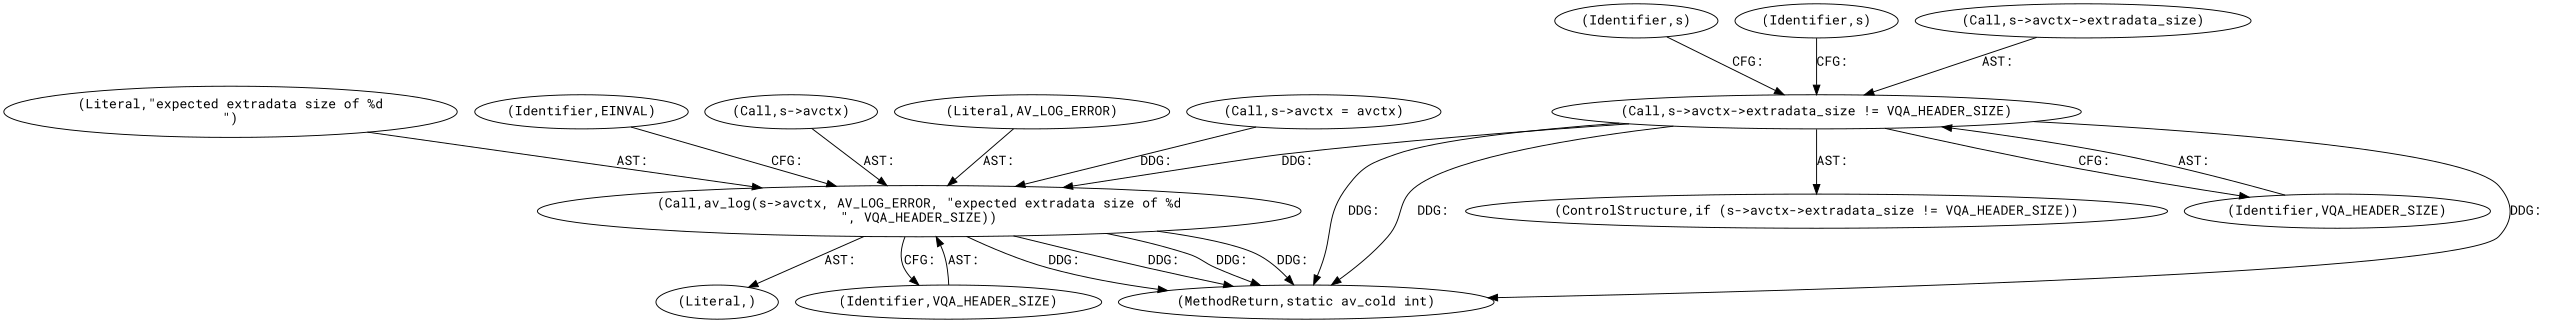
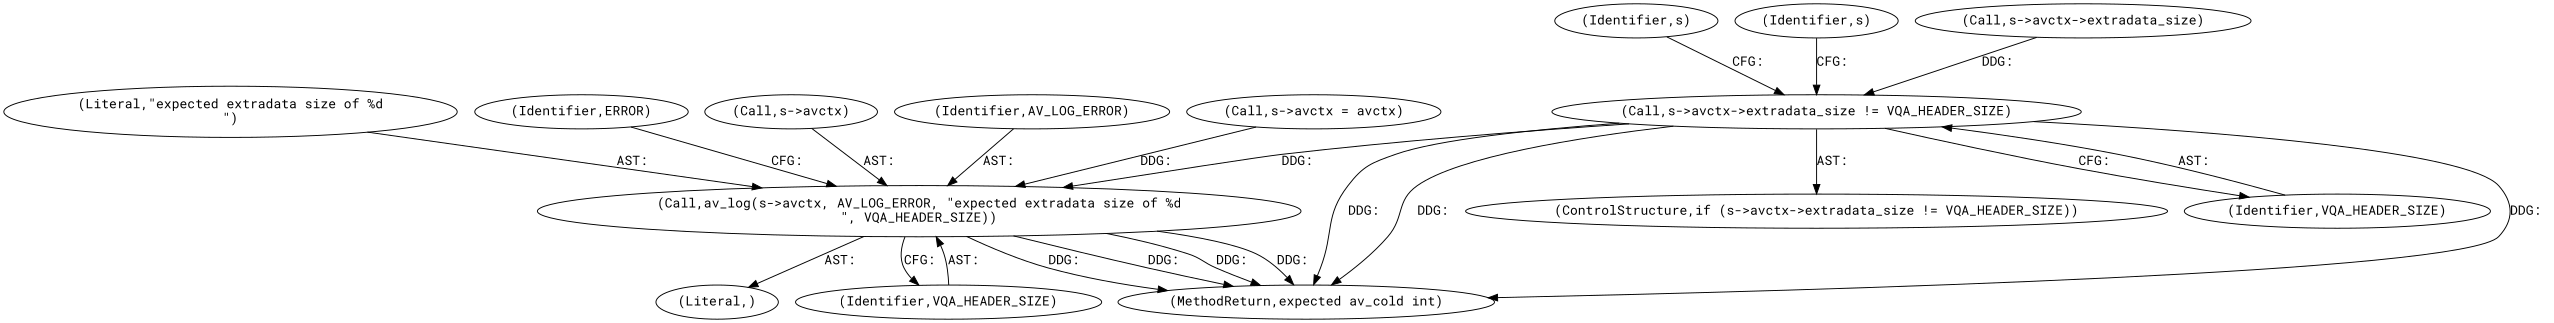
(2002, 62) -> (2002, 62)
(581, 112) -> (581, 112)
(1032, 112) -> (1032, 112)
(1306, 302) -> (1306, 302)
